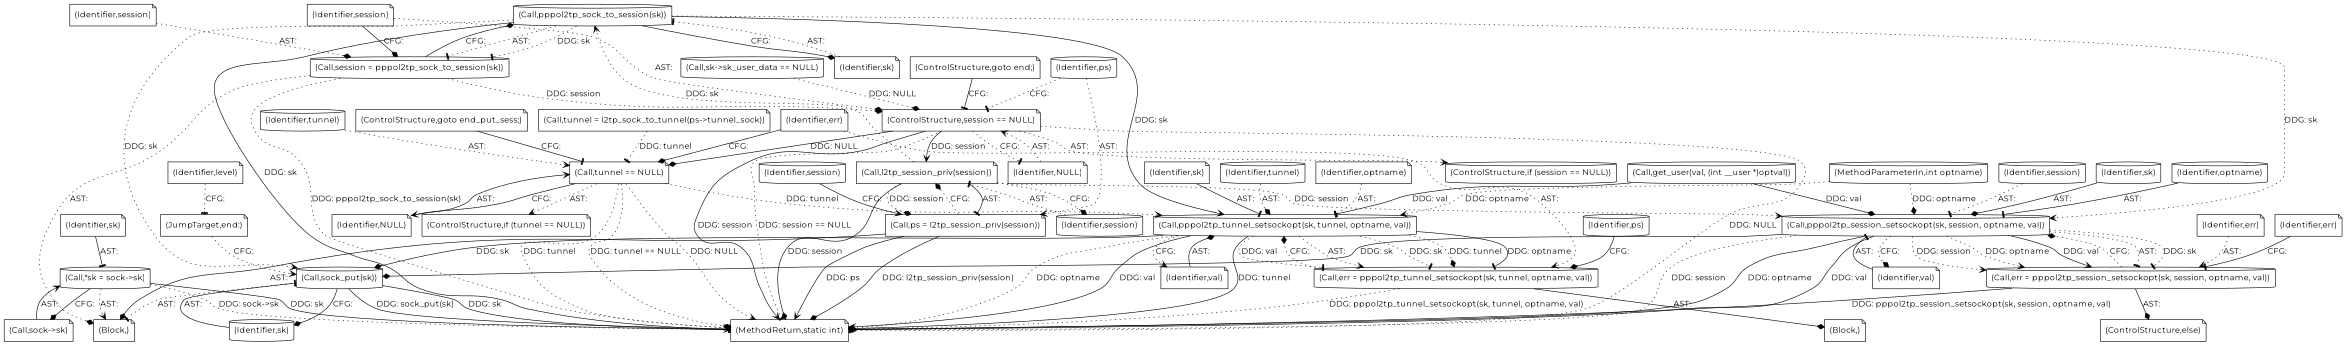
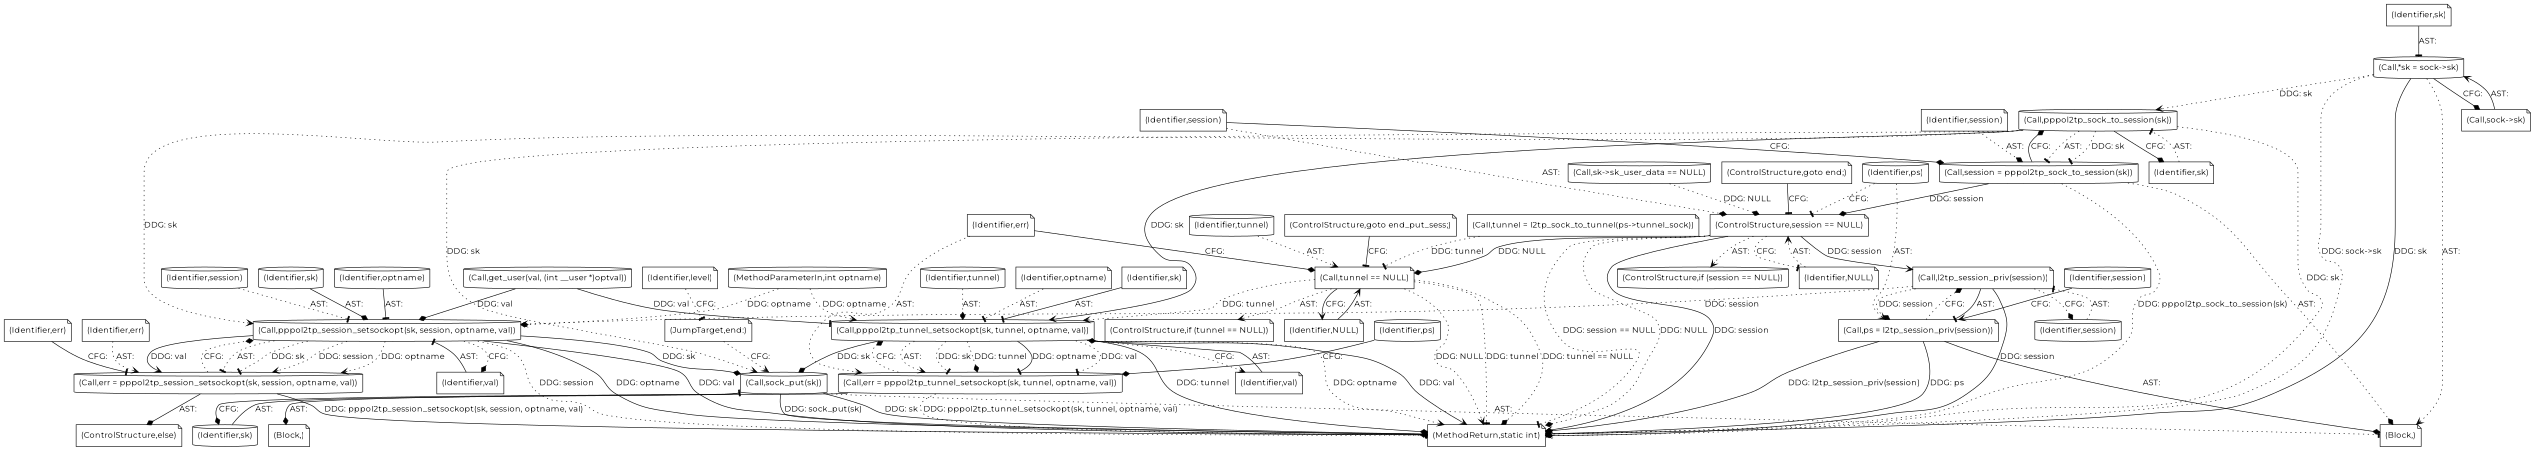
(749, 103) -> (2268, 91)
(660, 107) -> (1918, 198)
(289, 214) -> (2093, 407)
